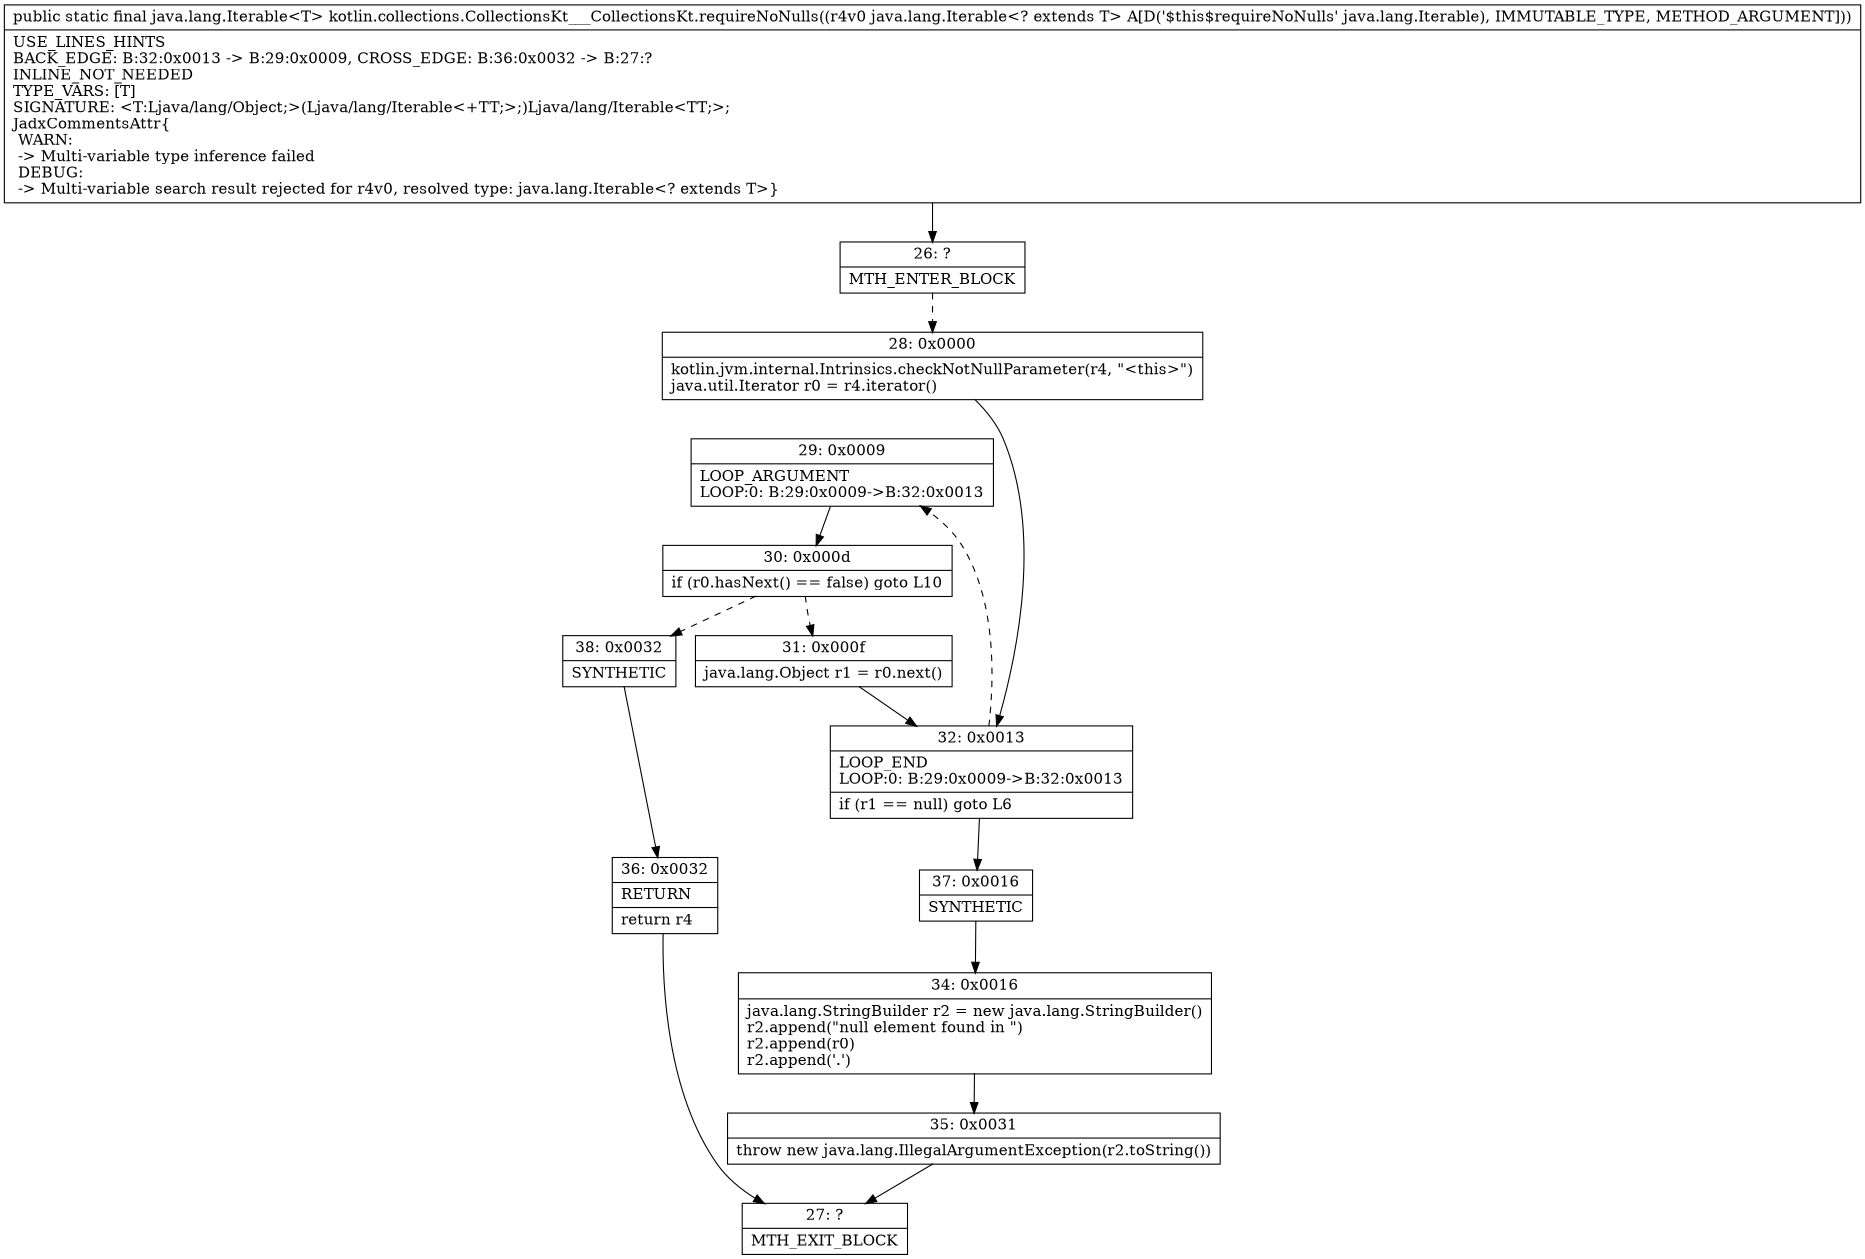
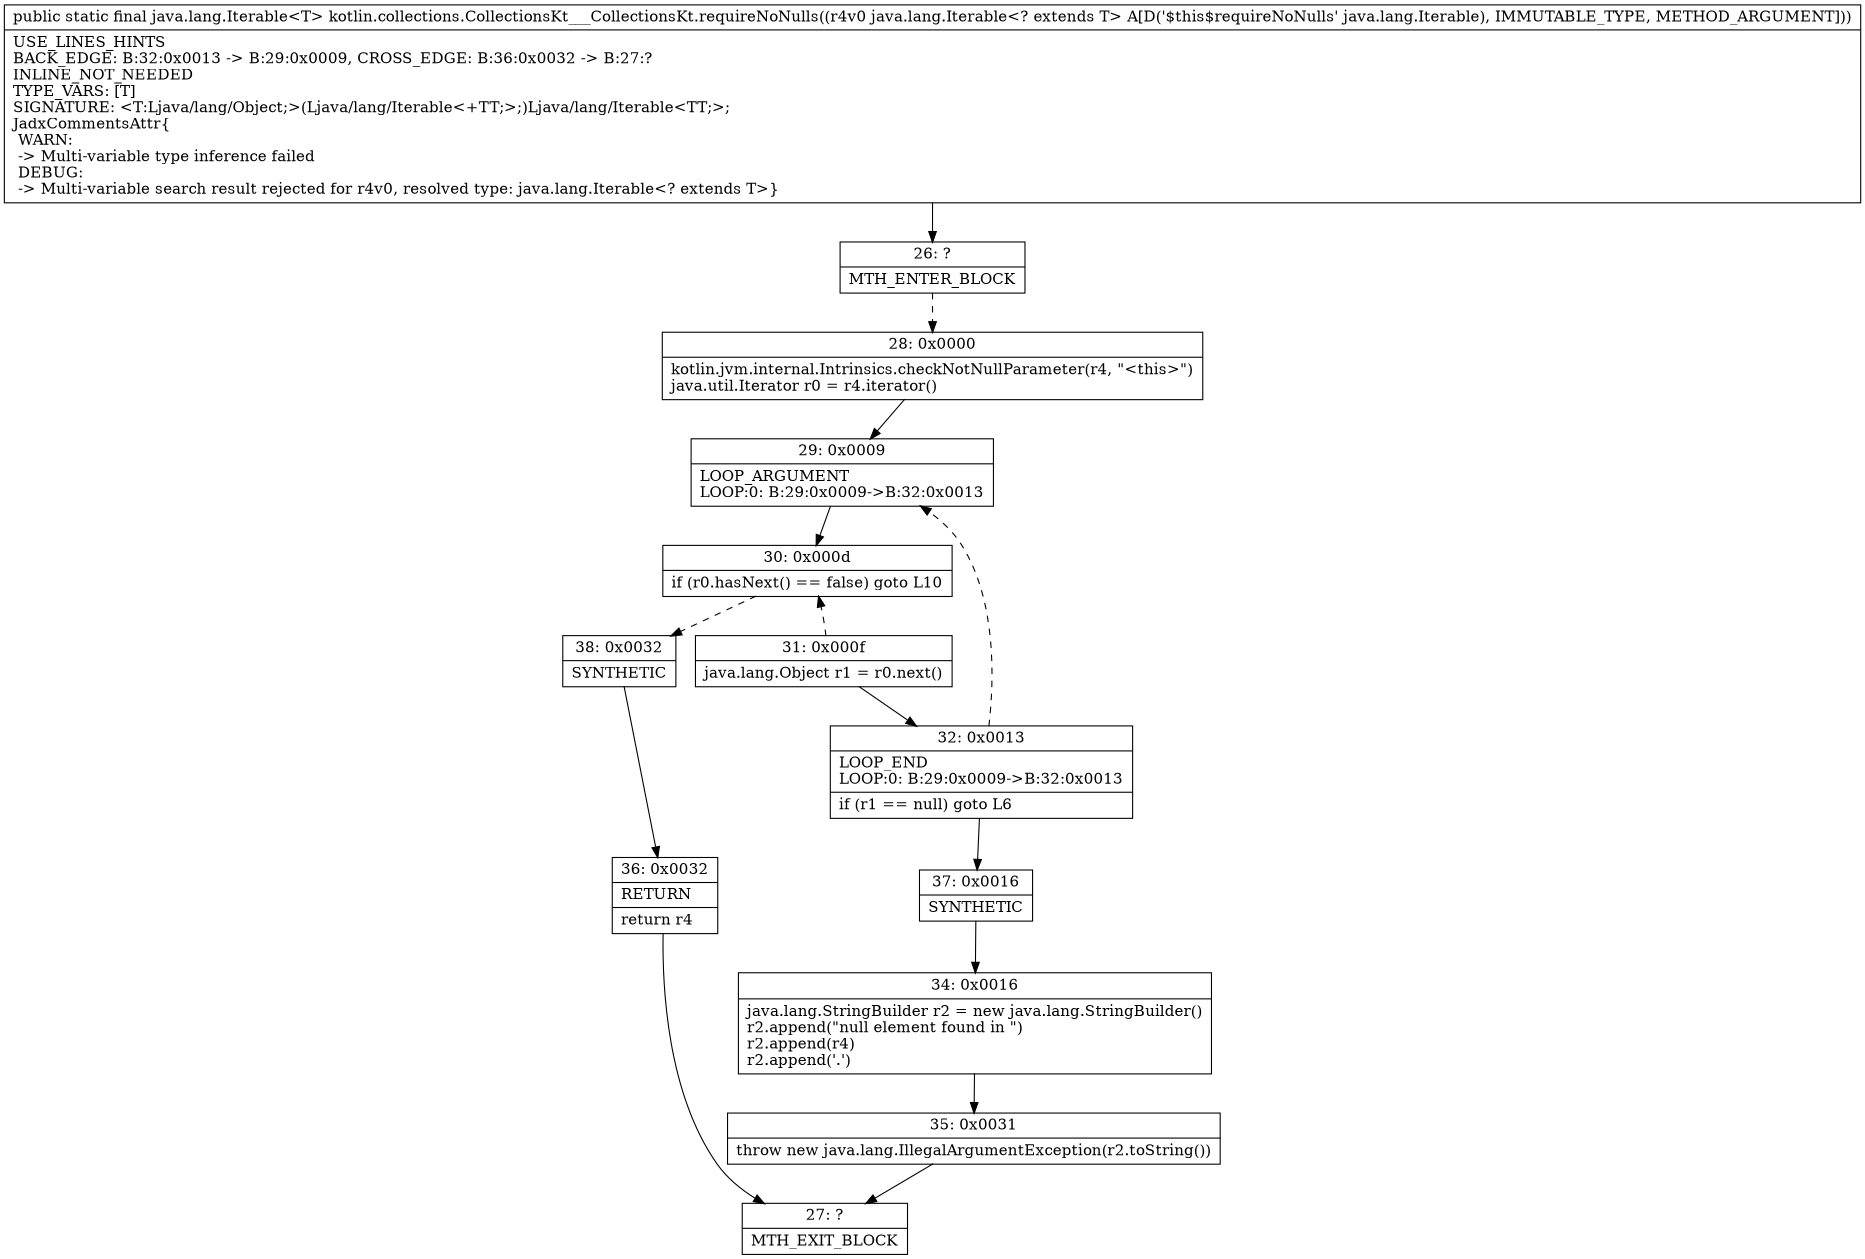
(1024, 553) -> (891, 415)
(807, 611) -> (824, 621)
(801, 1044) -> (801, 1044)
